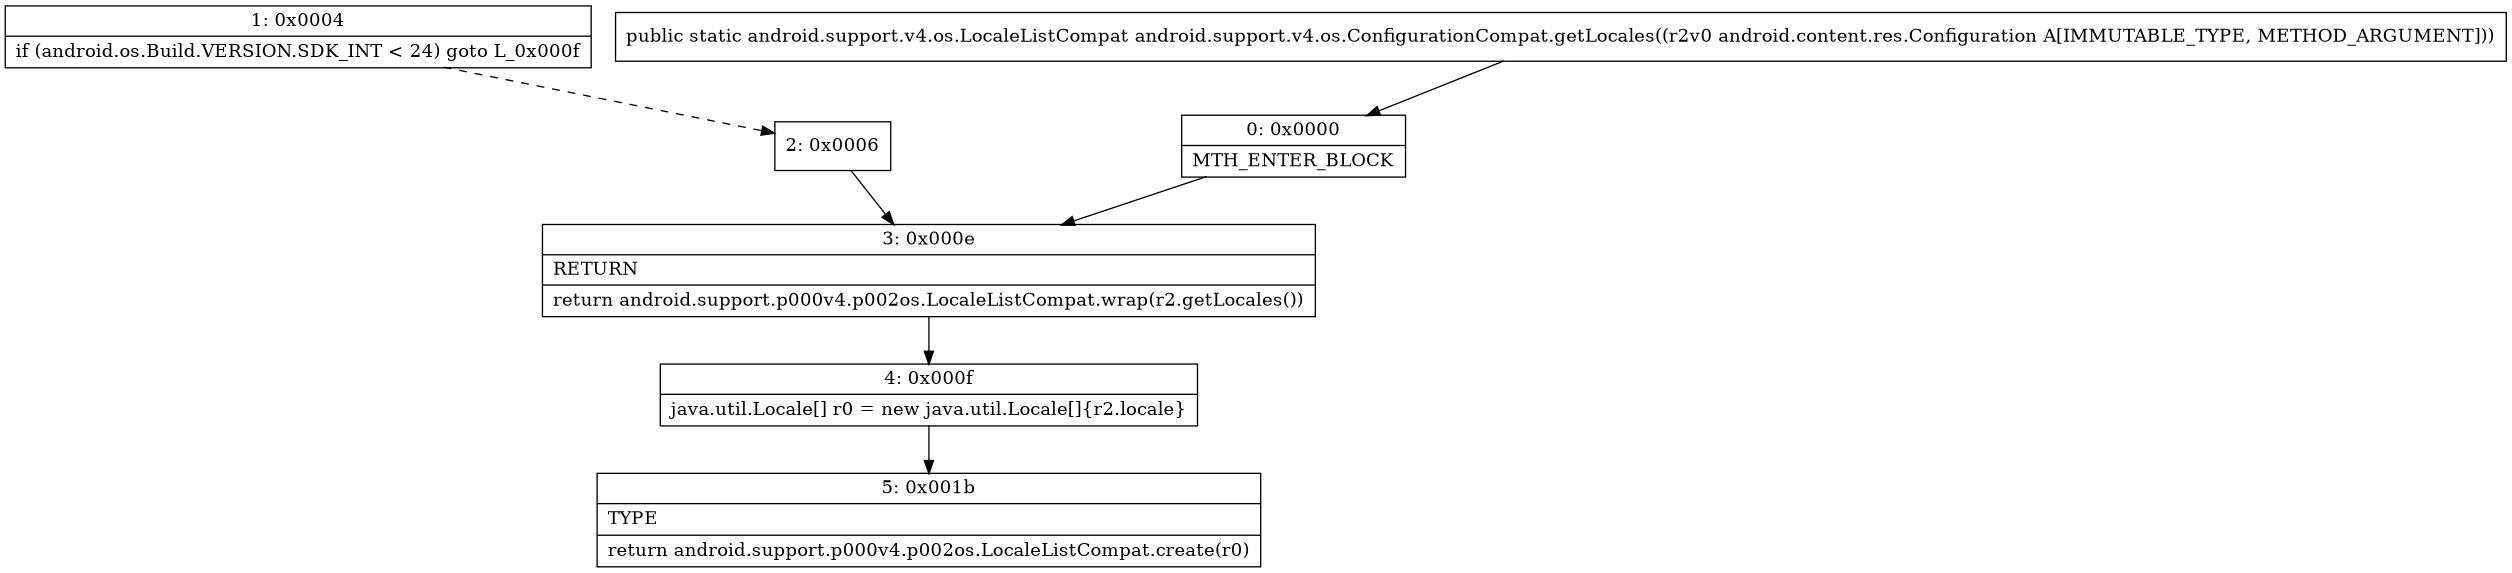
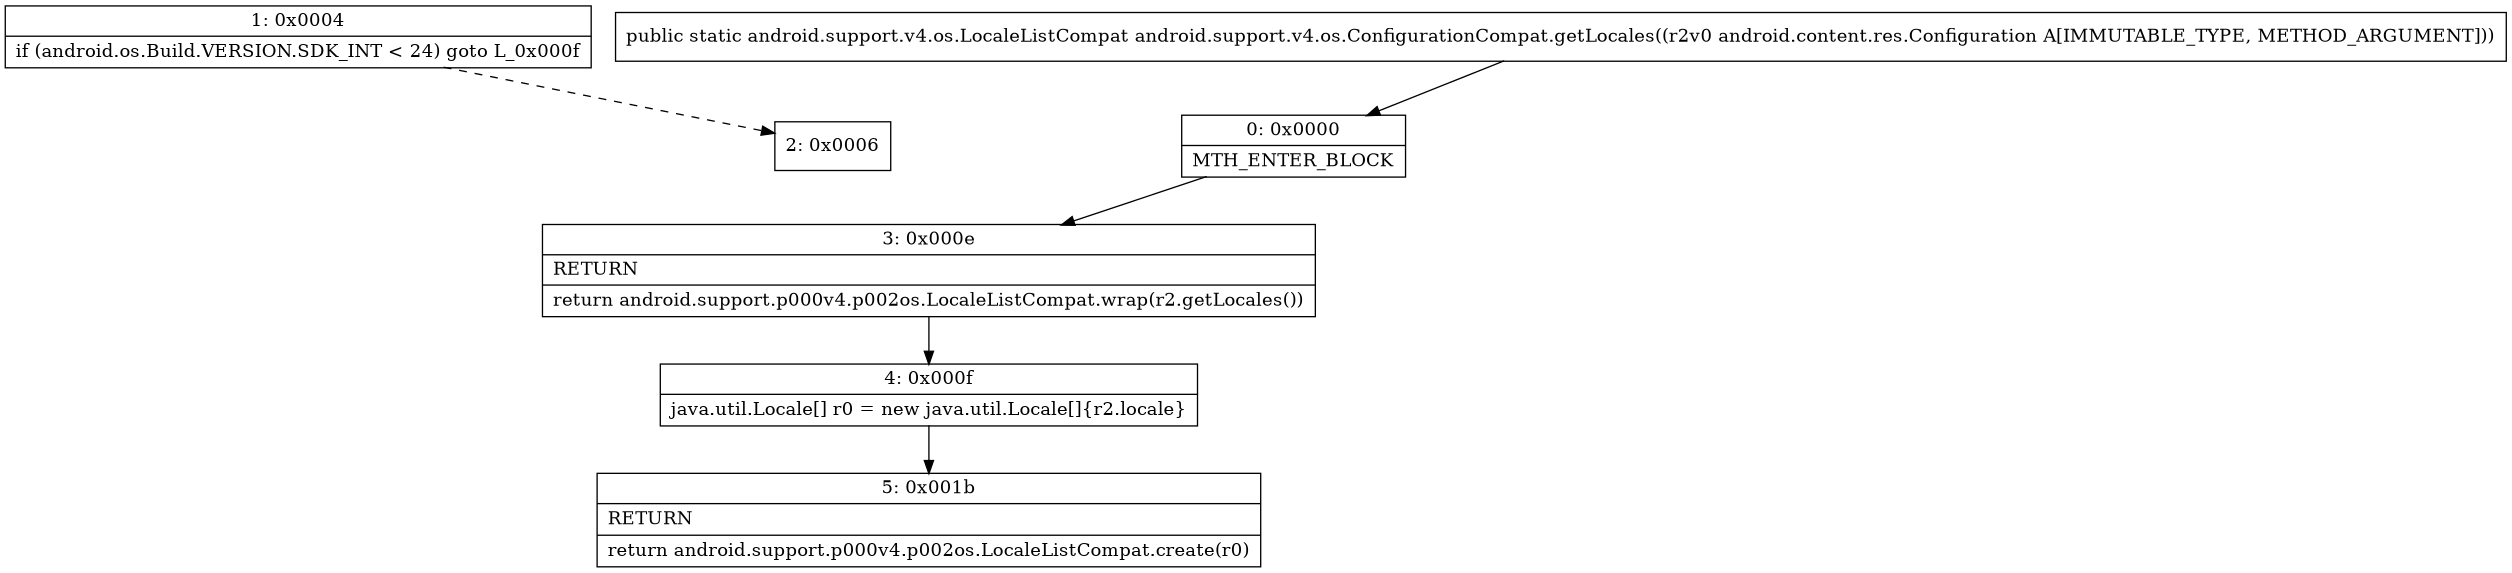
(868, 192) -> none
(633, 519) -> (650, 519)
